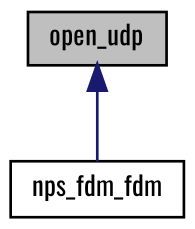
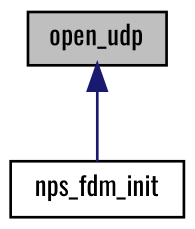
(97, 189) -> (97, 189)
